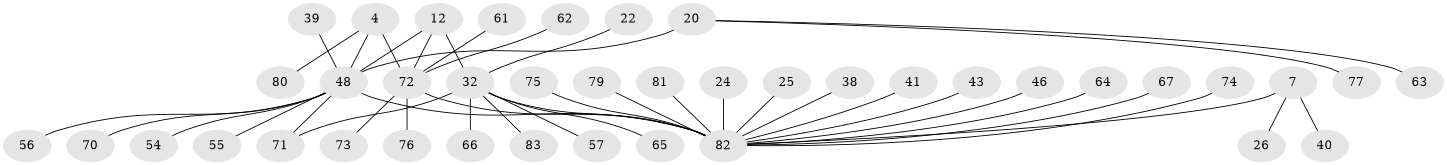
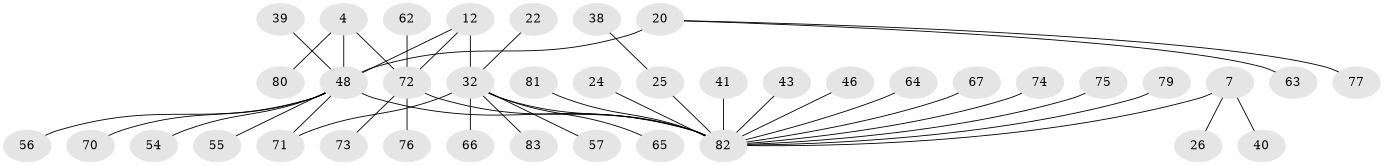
(502, 19) -> none
(787, 114) -> (629, 51)
